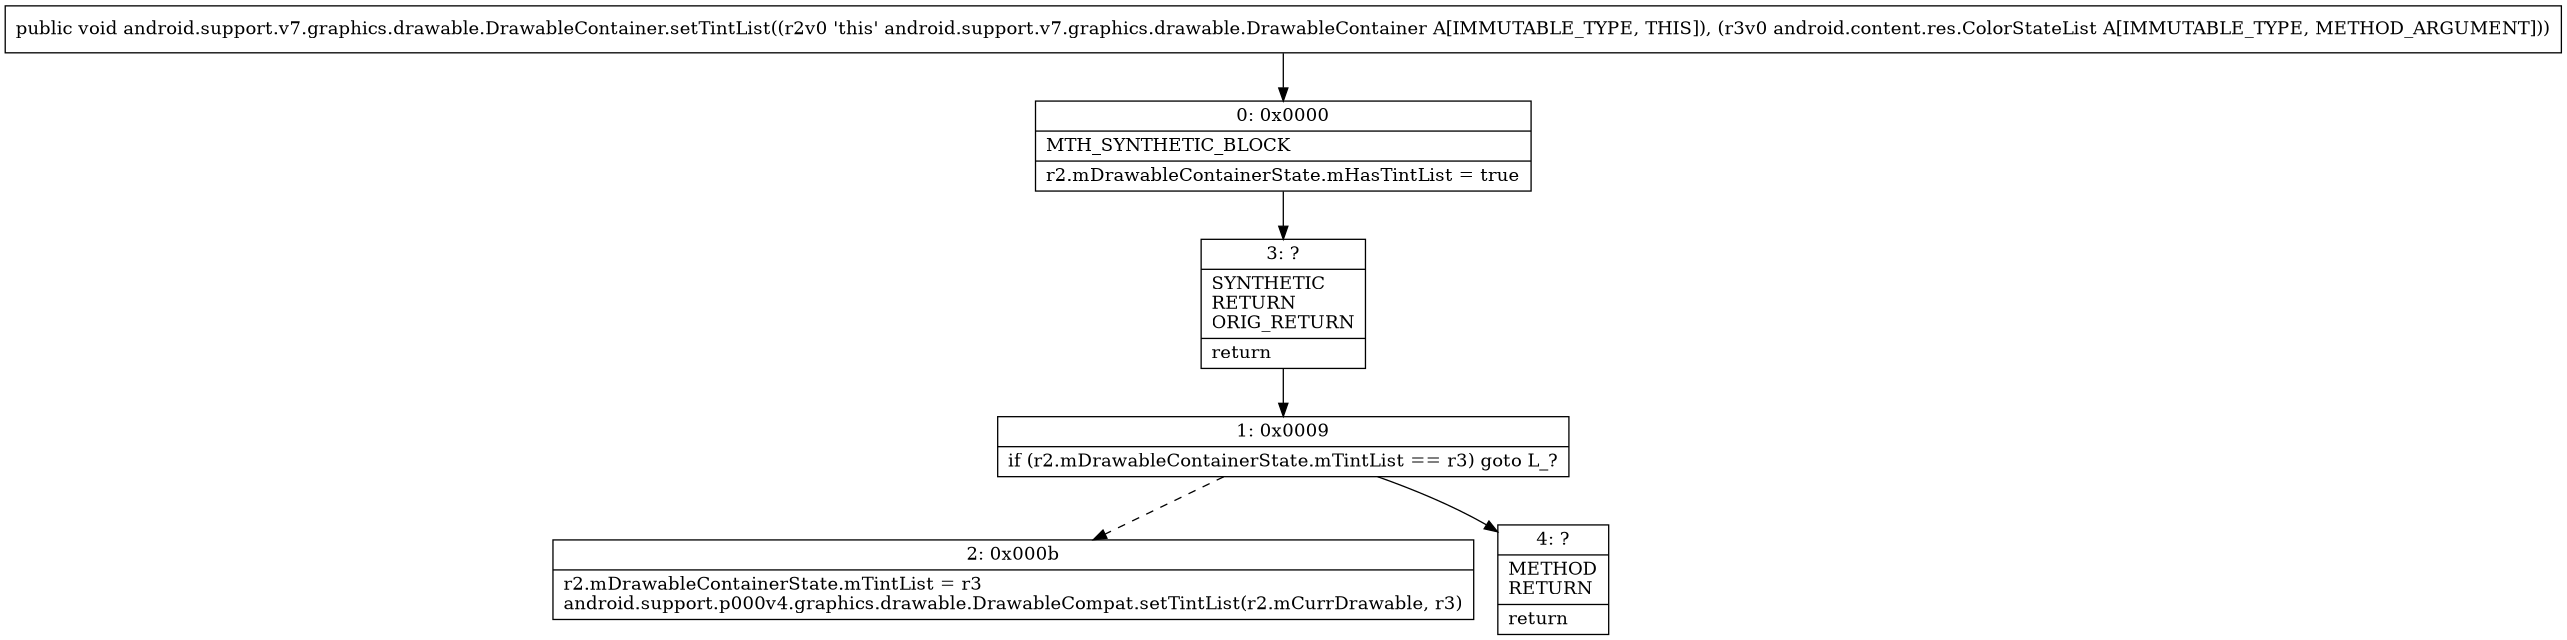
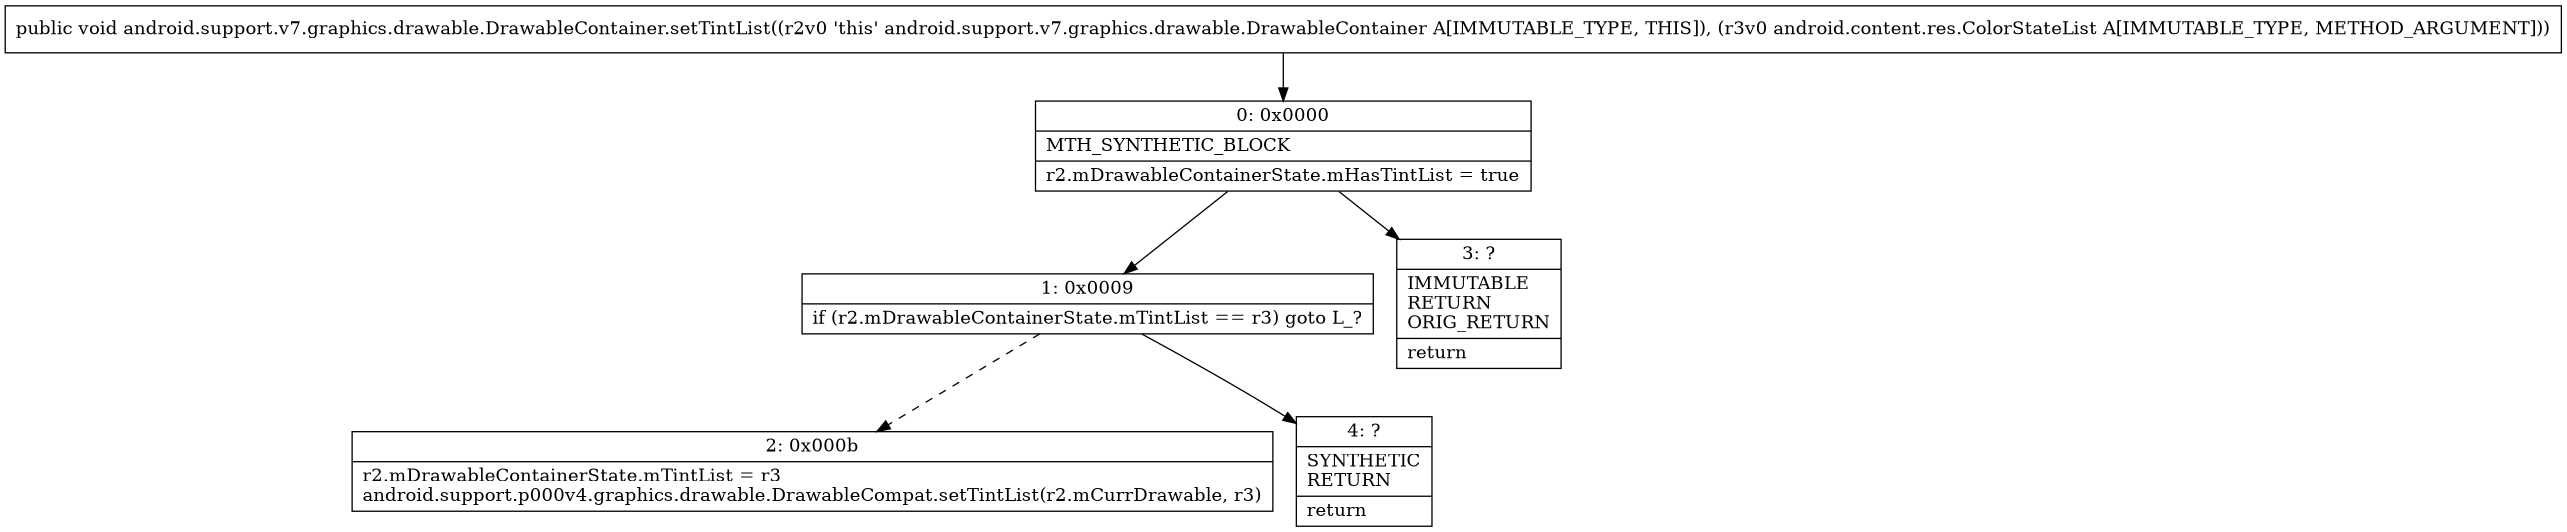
(1269, 284) -> (1468, 284)
(1283, 386) -> (1181, 228)
(1553, 569) -> (1364, 461)
